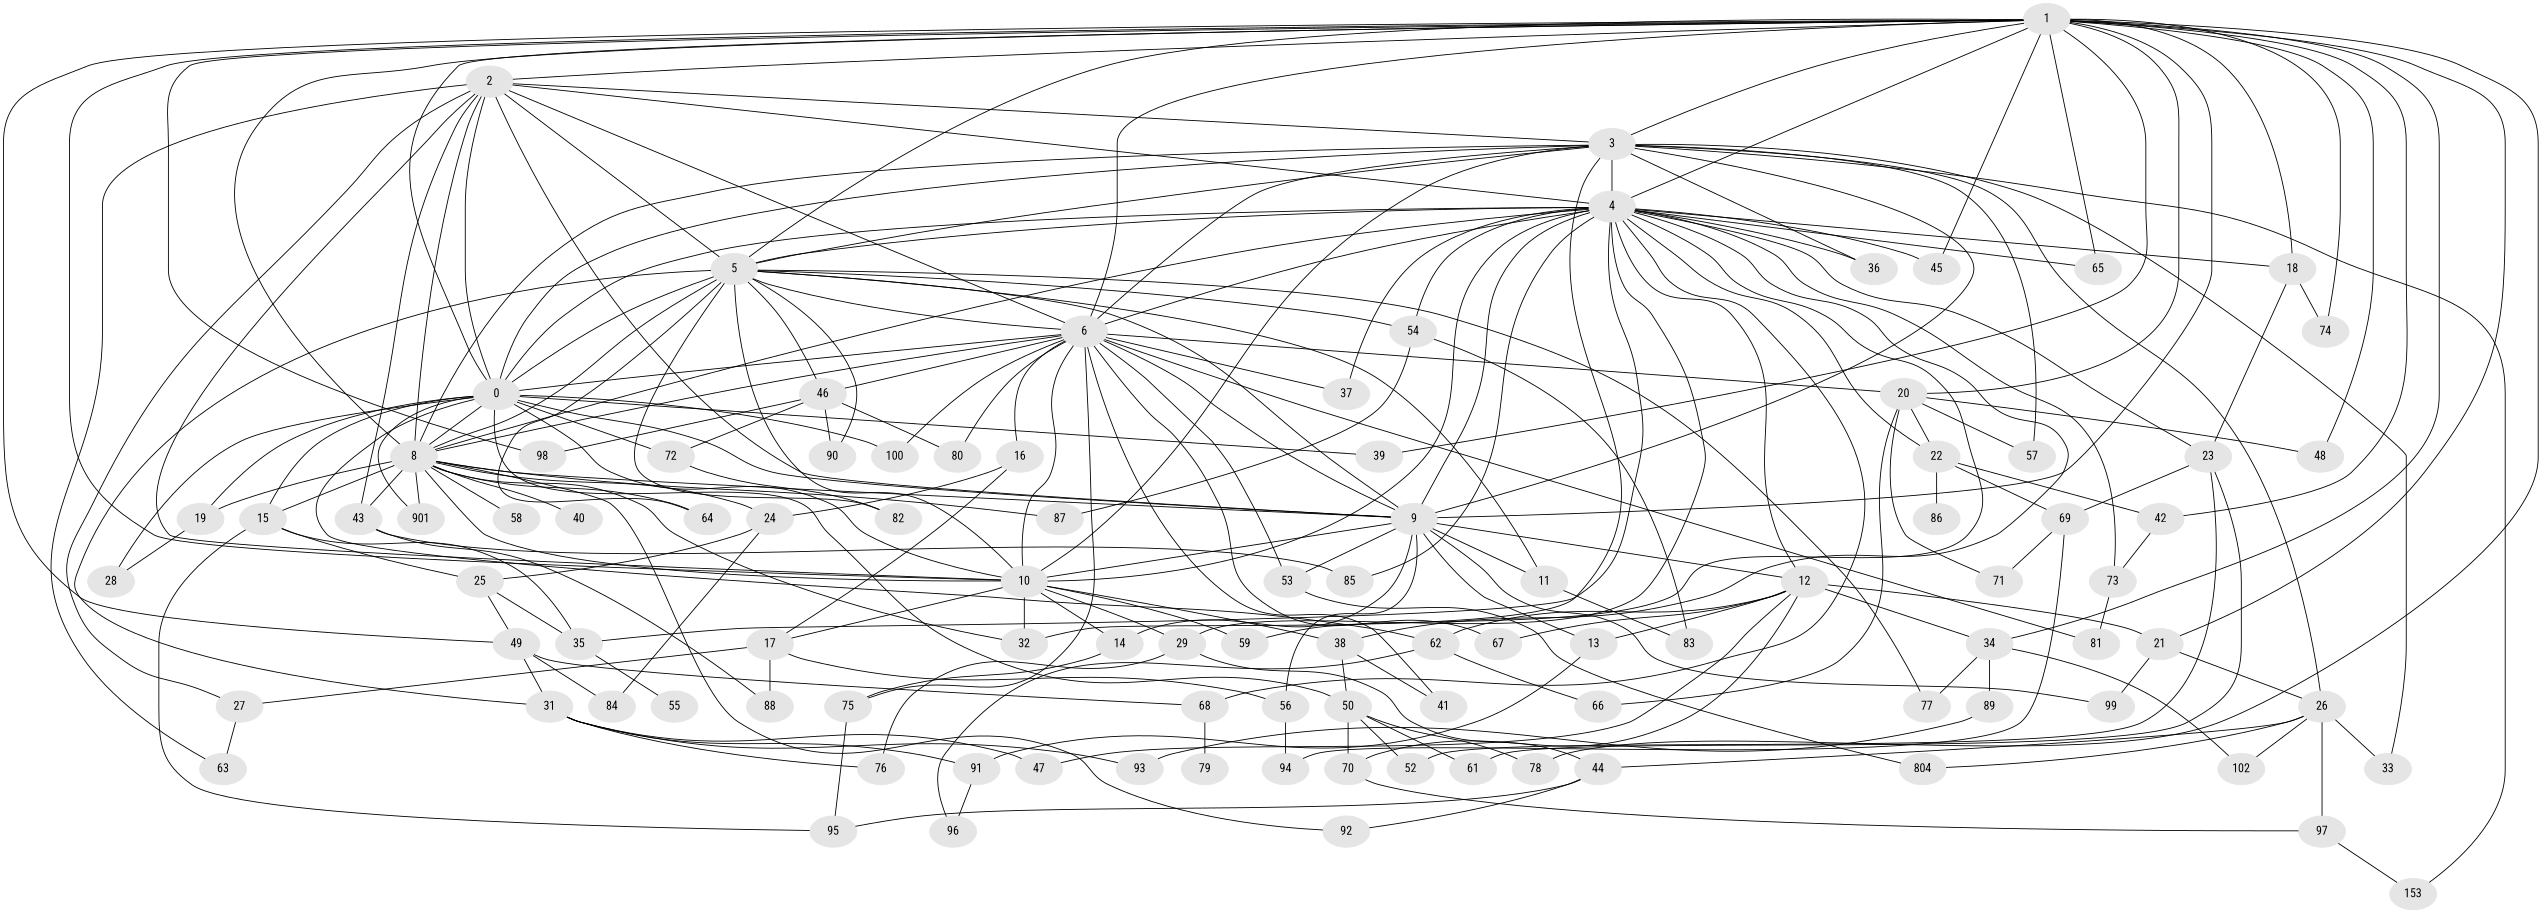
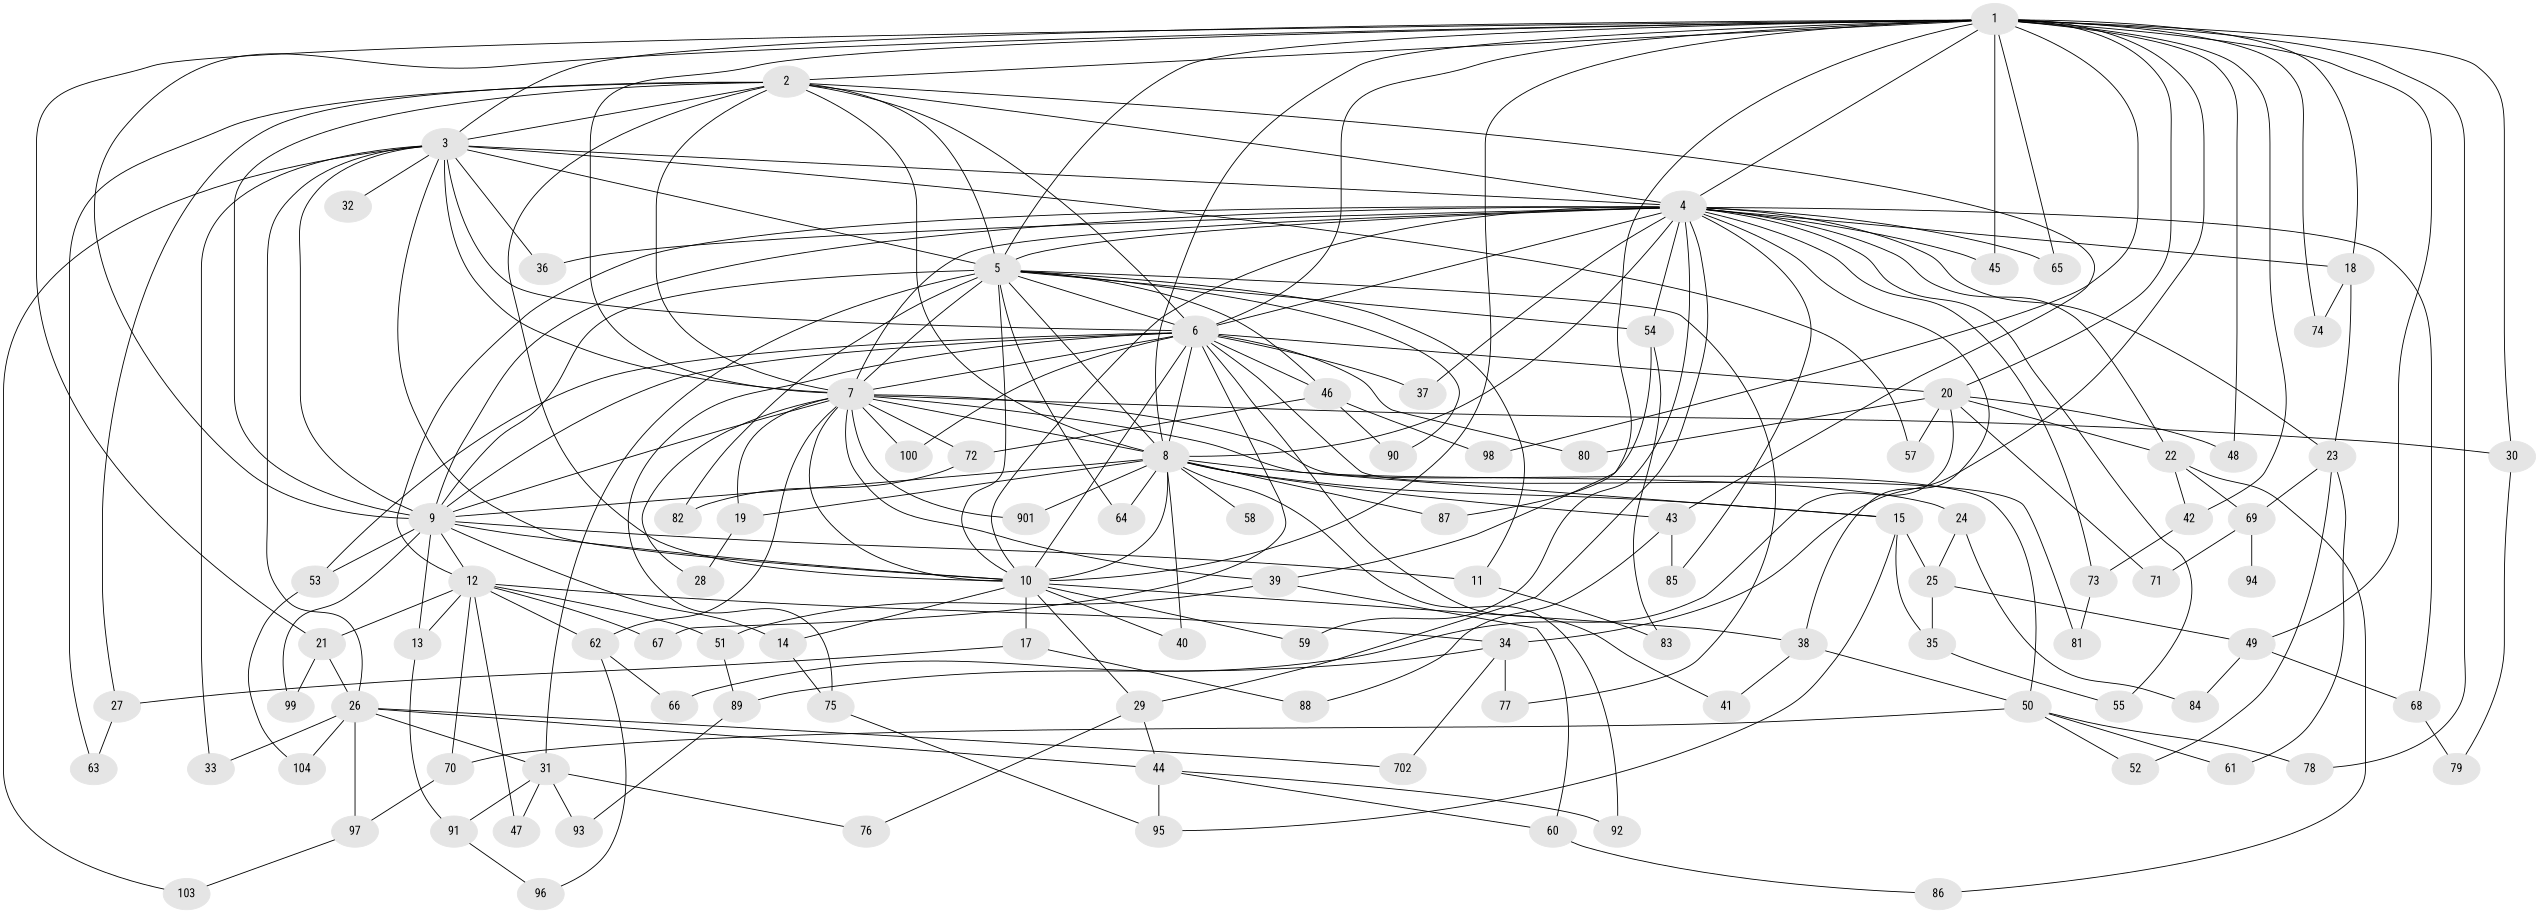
(947, 166) -> none
(497, 394) -> (851, 394)
(898, 428) -> (1750, 428)
(1020, 457) -> none
none -> (2512, 457)
(727, 559) -> none
(1024, 613) -> (1095, 609)
(1392, 614) -> (2038, 378)
none -> (720, 644)
(534, 678) -> (447, 737)
(1286, 707) -> none
(1923, 769) -> (302, 769)
(2241, 769) -> (1403, 769)
none -> (1553, 832)
(2413, 894) -> (187, 894)
